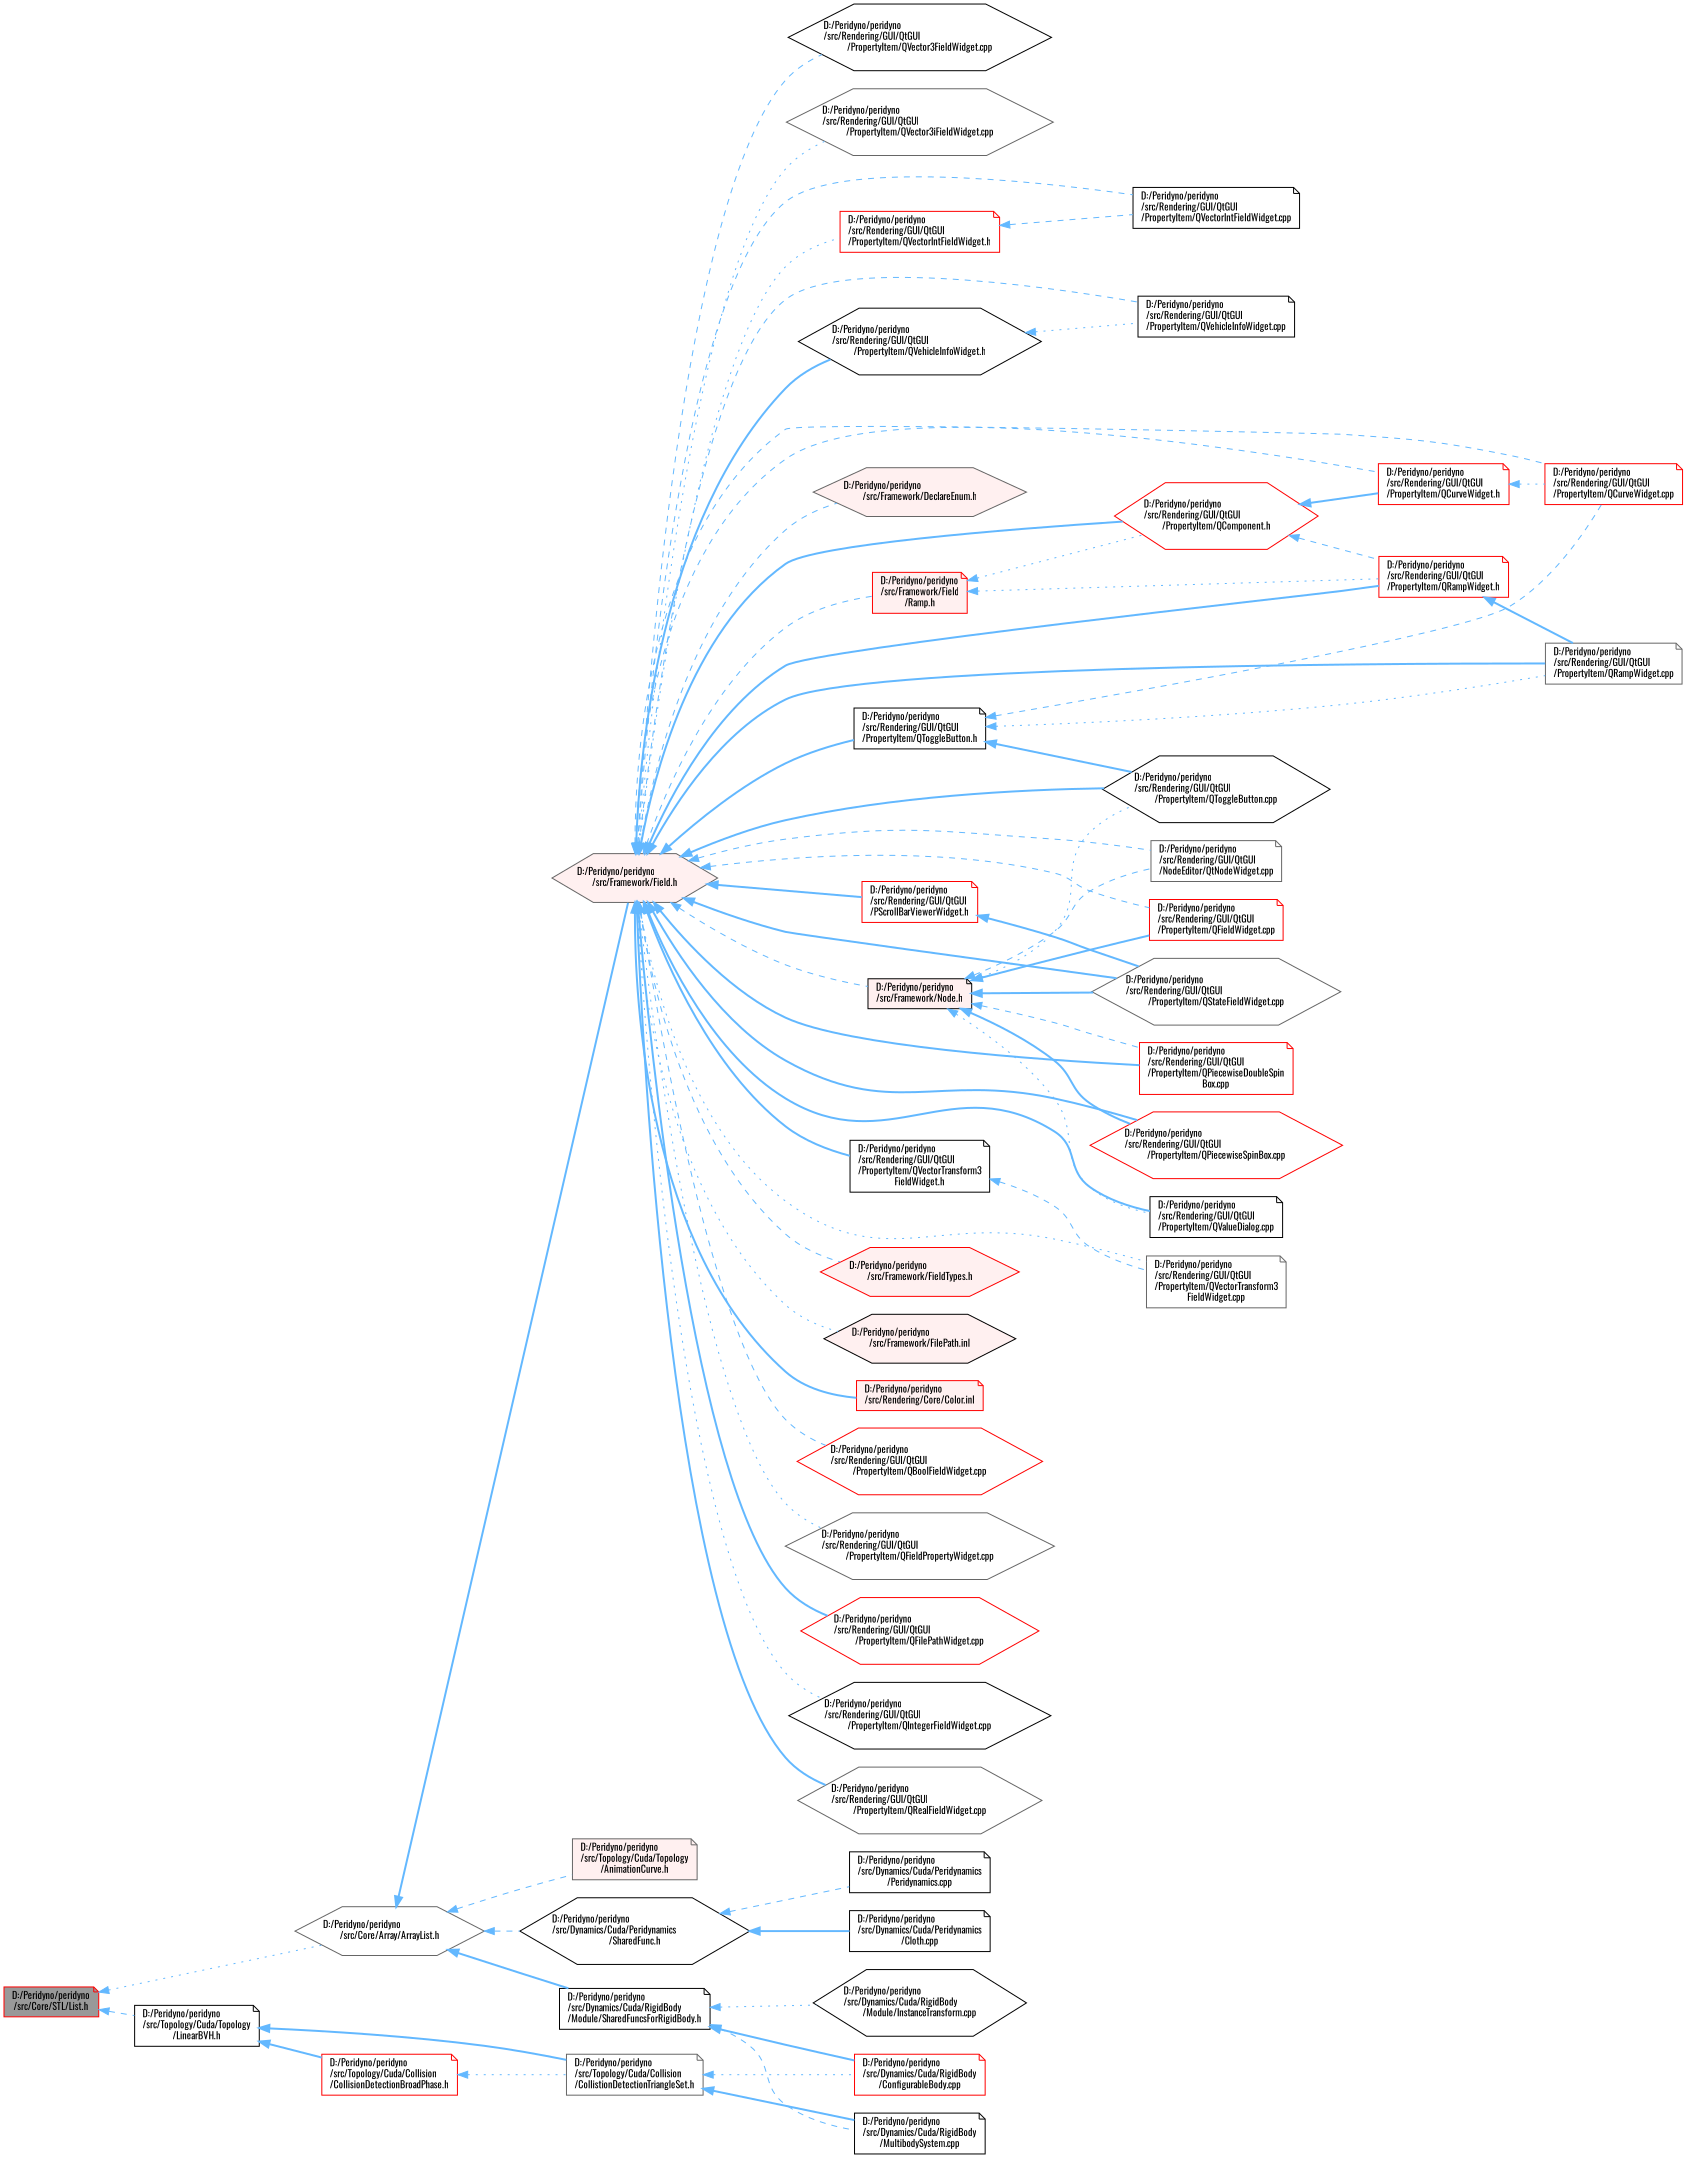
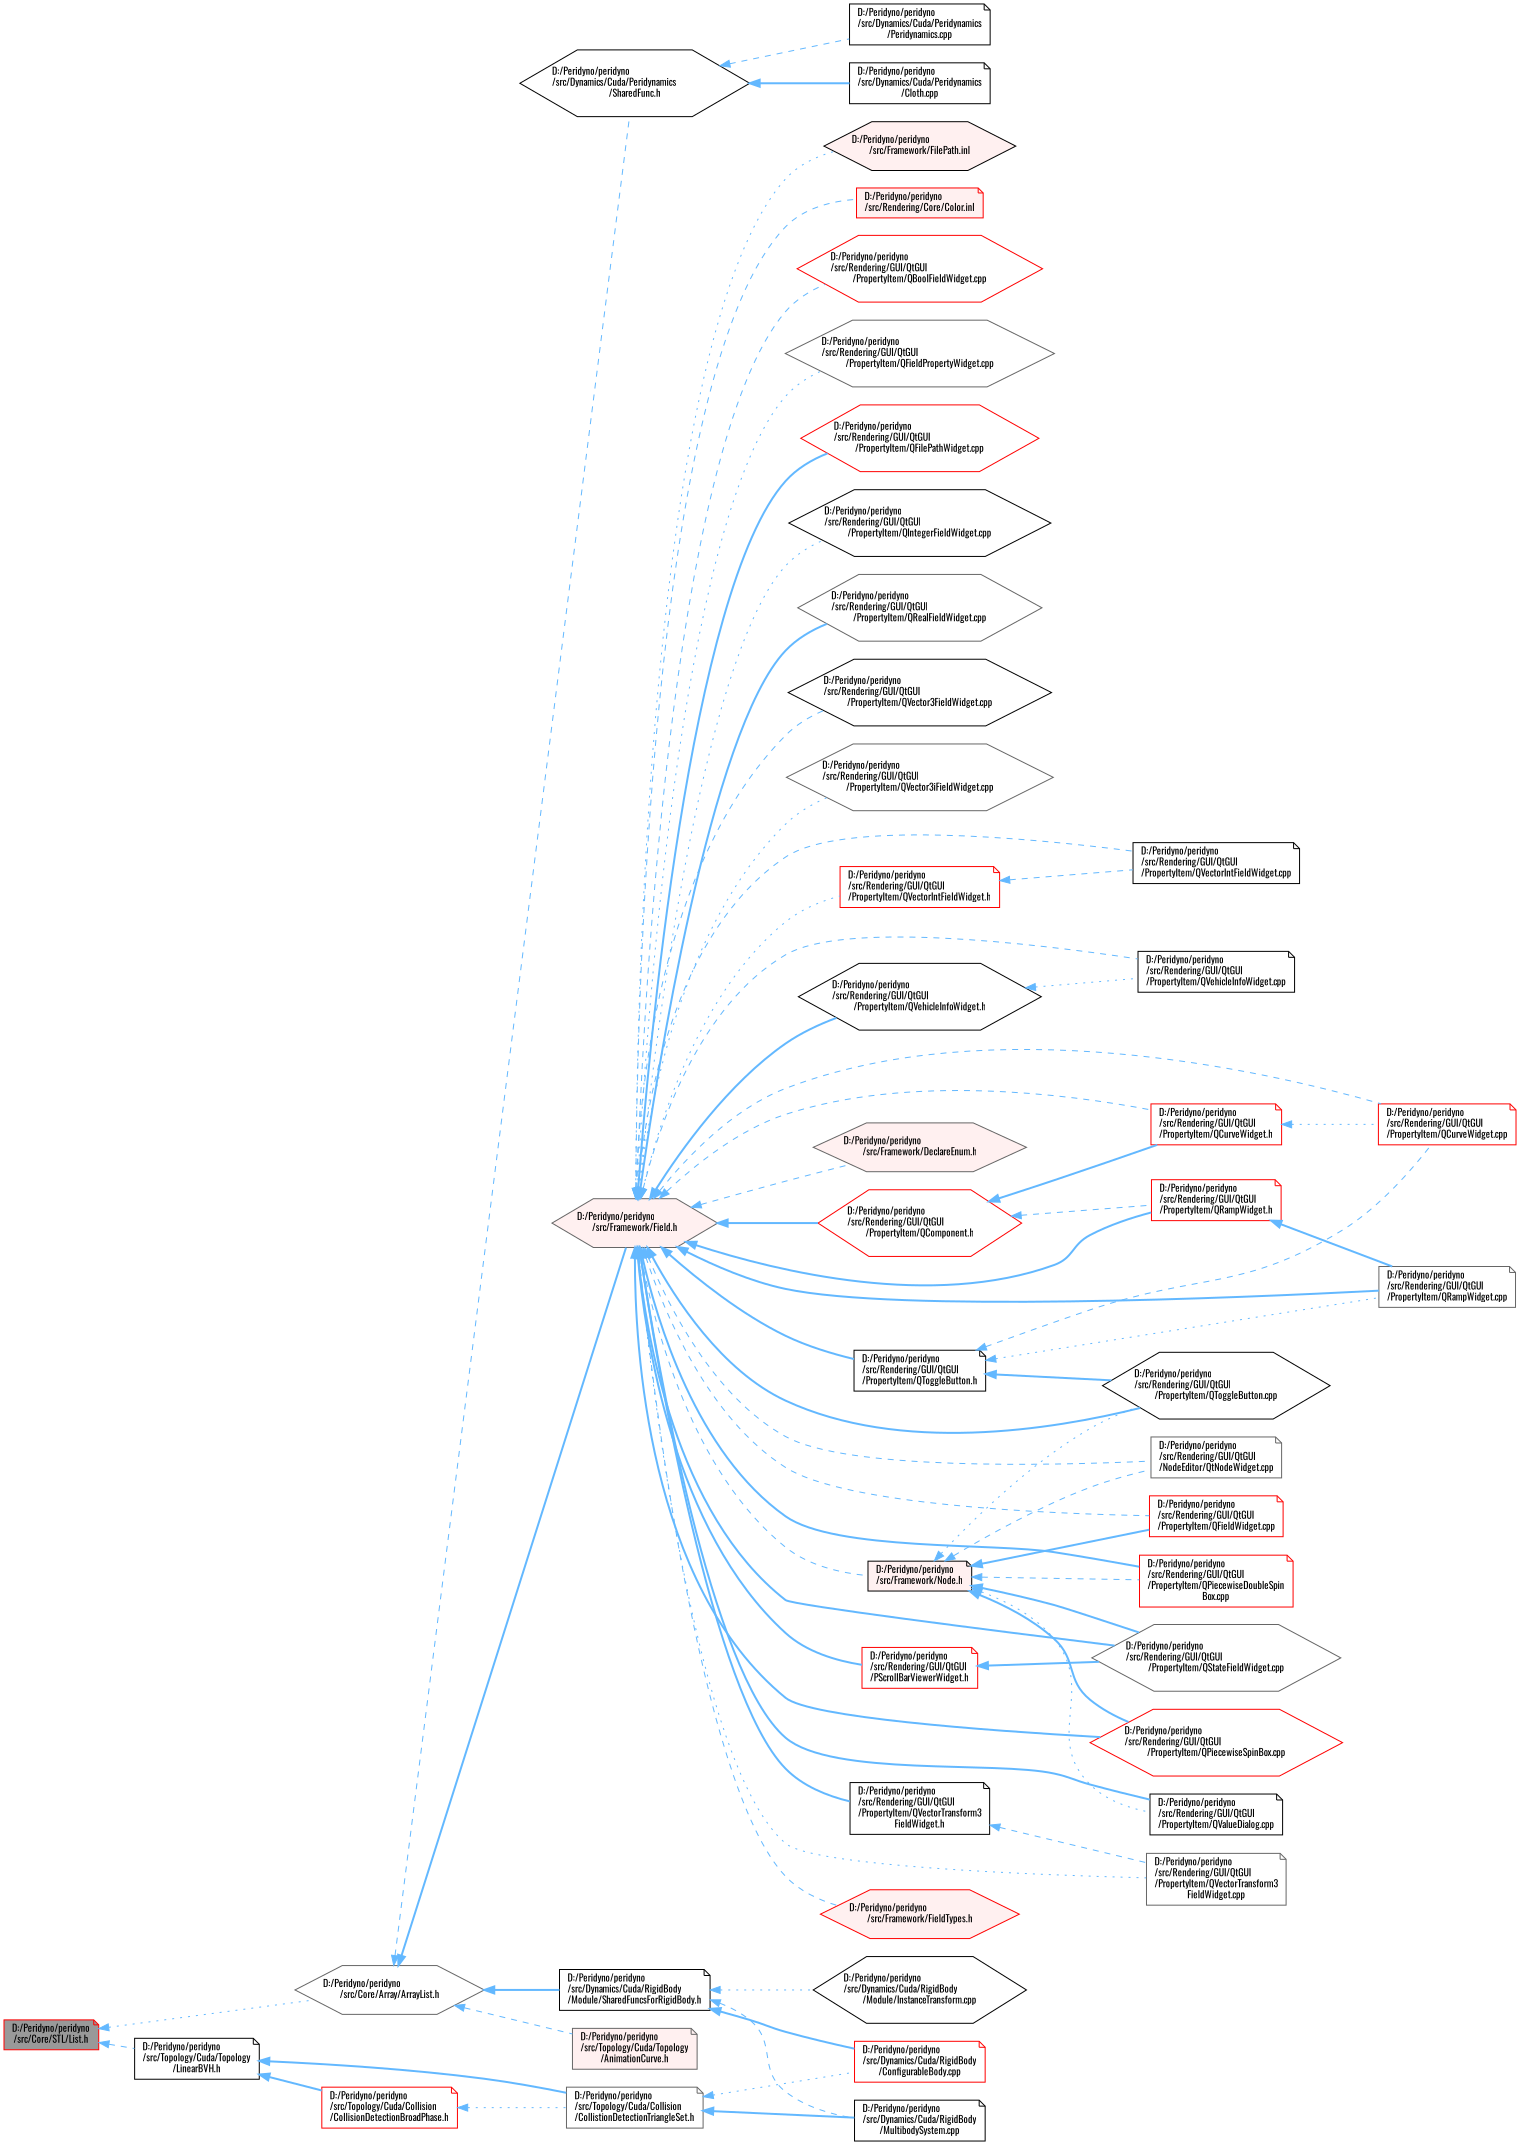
(920, 593) -> none
(704, 1261) -> (688, 501)
